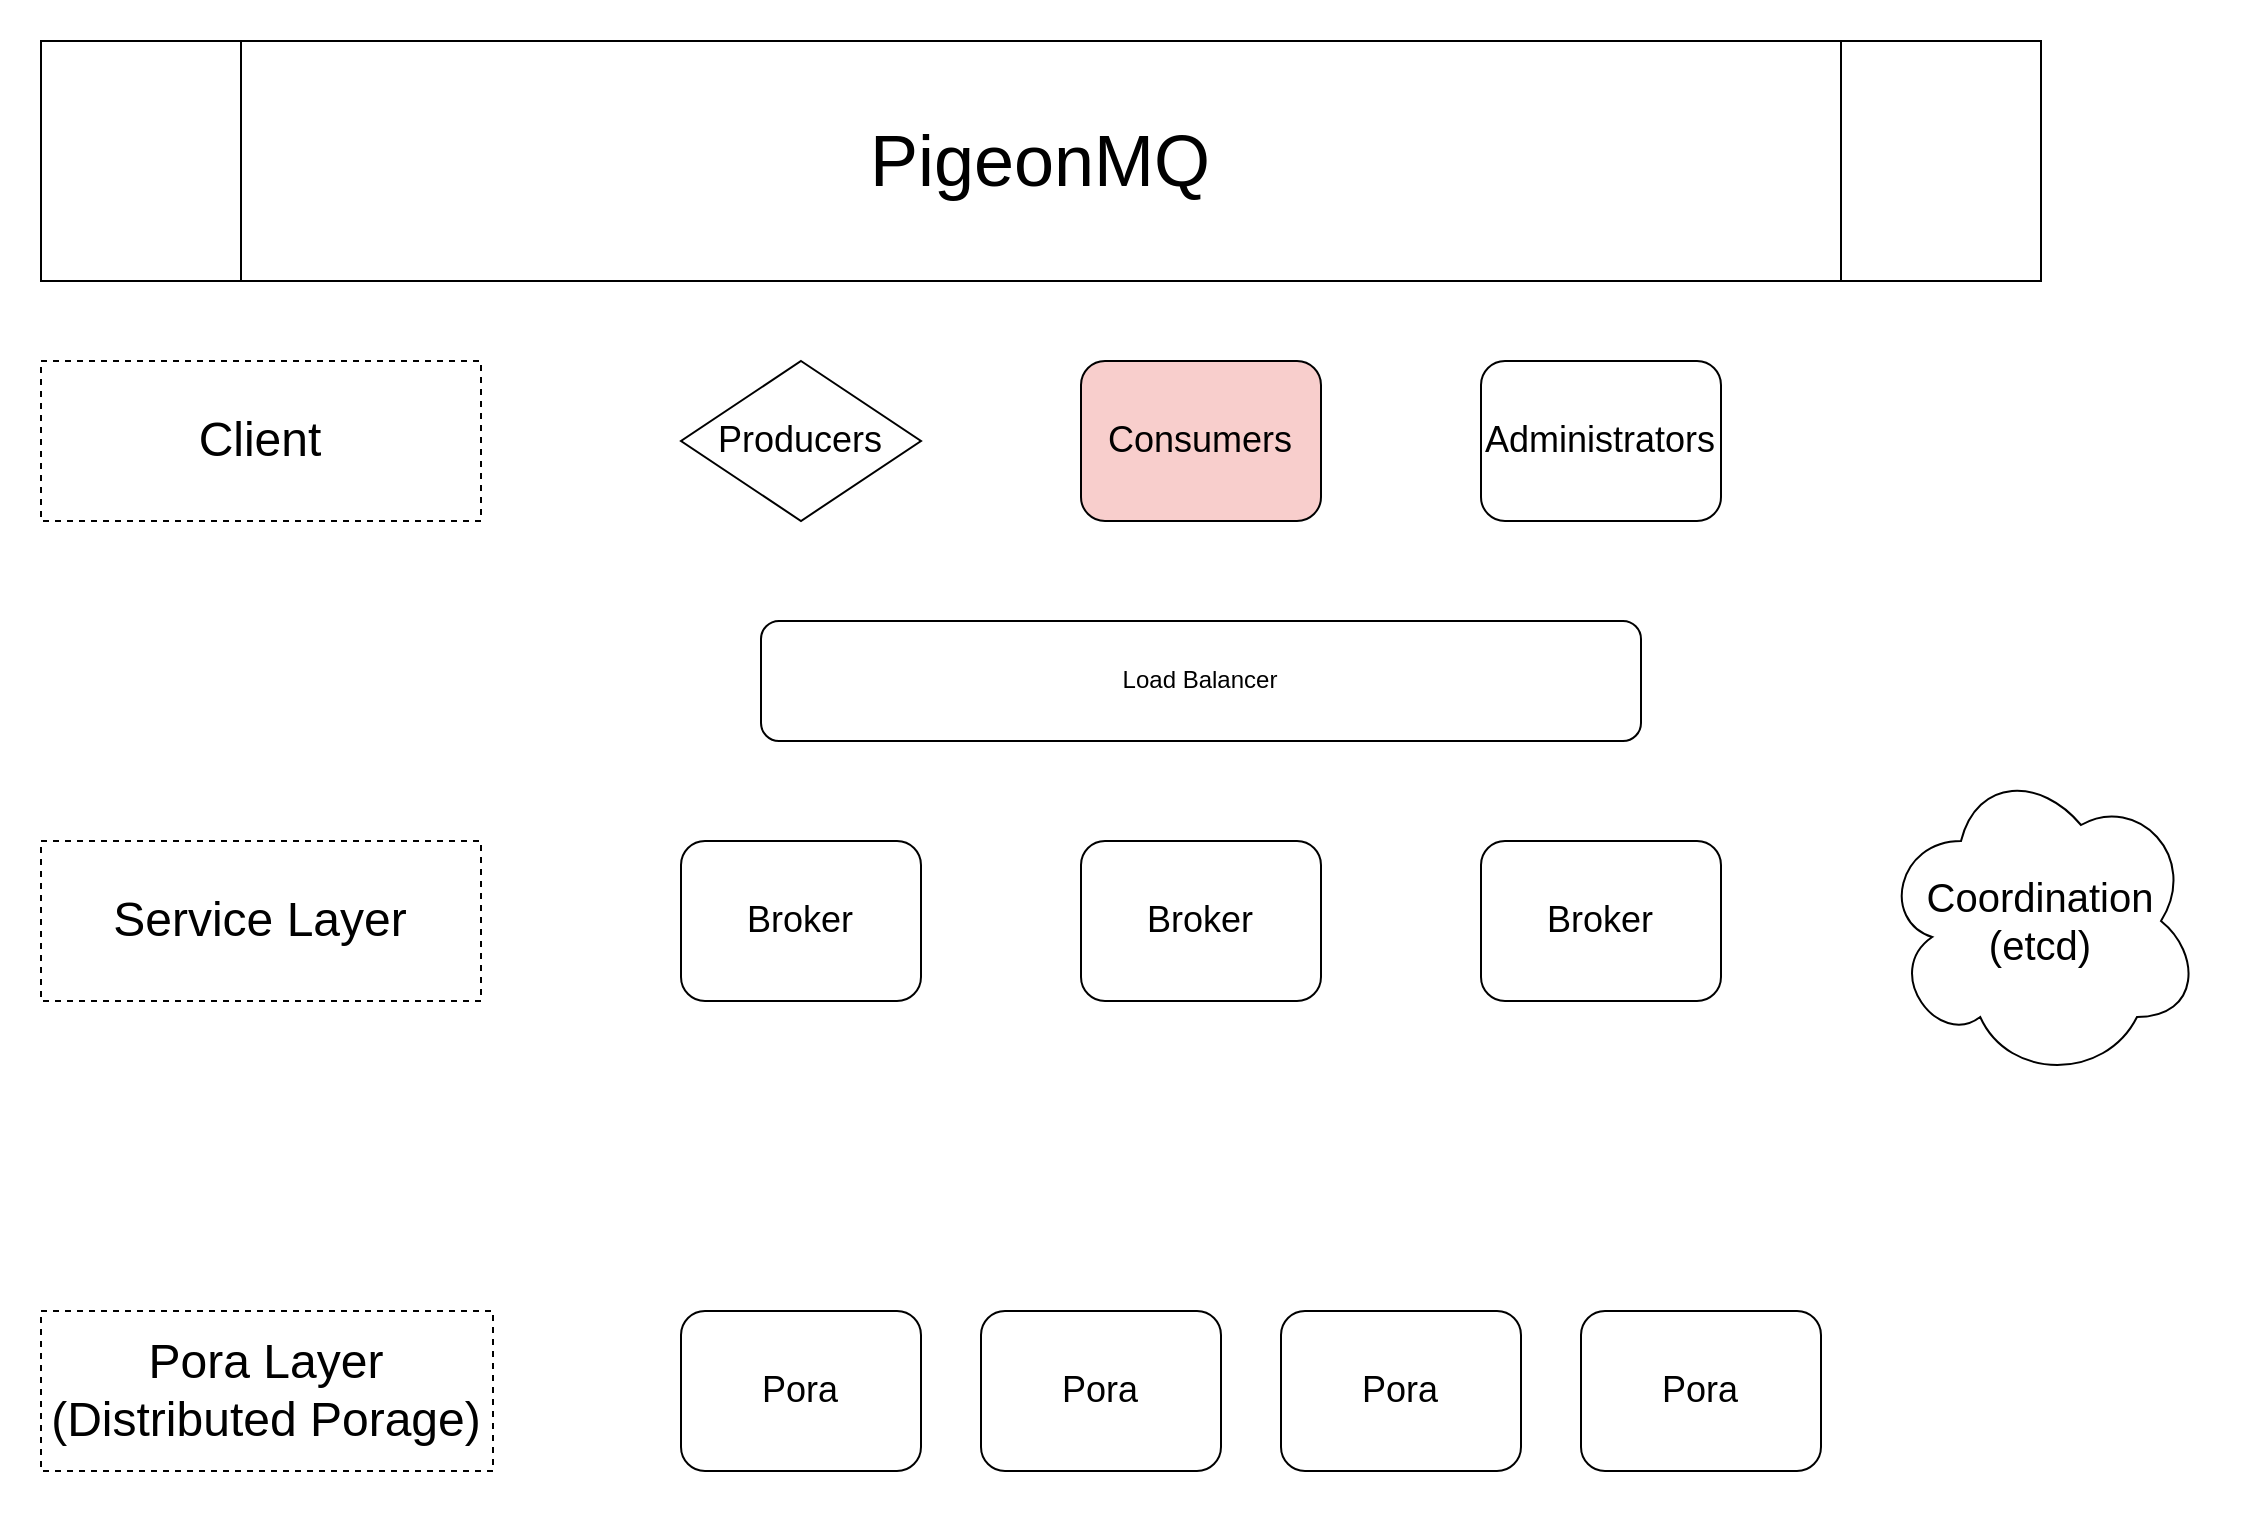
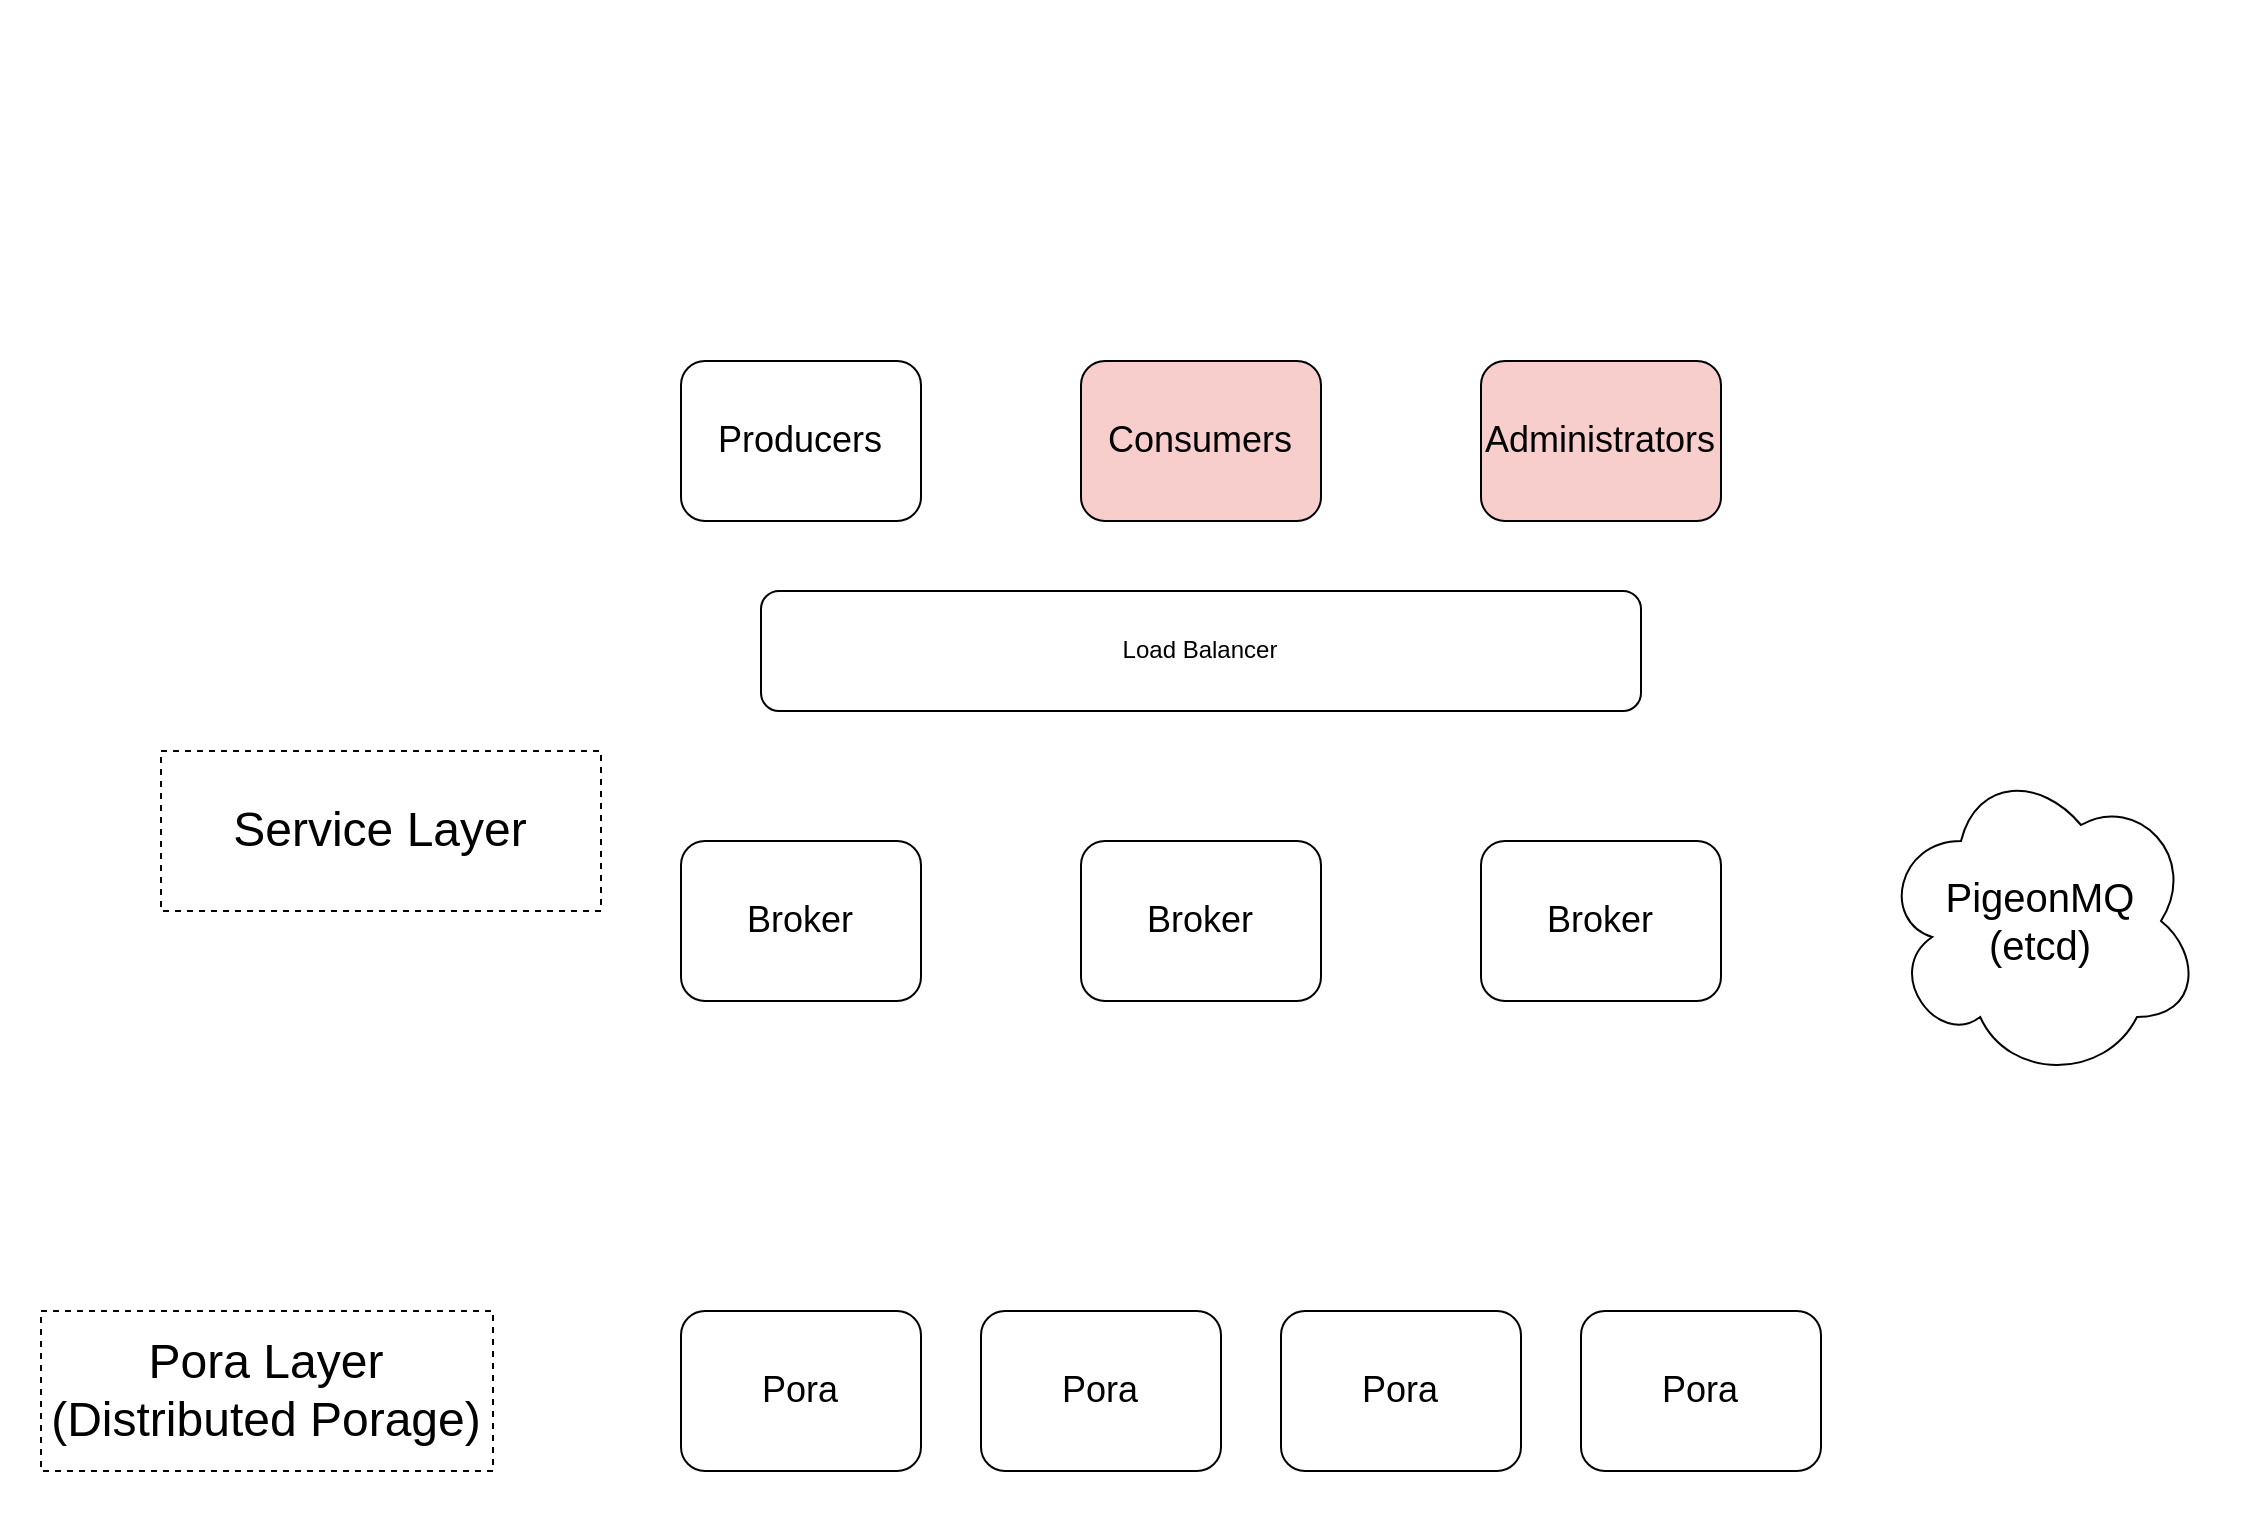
(1041, 161) -> none
(261, 441) -> none
(801, 441) -> (801, 441)
(1601, 441) -> (1601, 441)
(1201, 681) -> (1201, 651)
(261, 921) -> (381, 831)
(2041, 921) -> (2041, 921)
